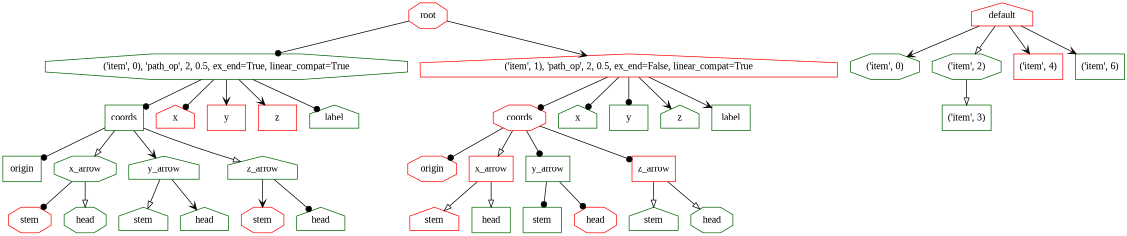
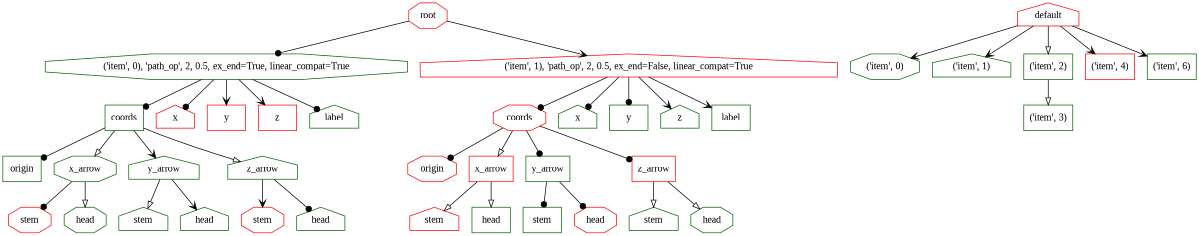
(967, 67) -> (1048, 67)
none -> (972, 67)
